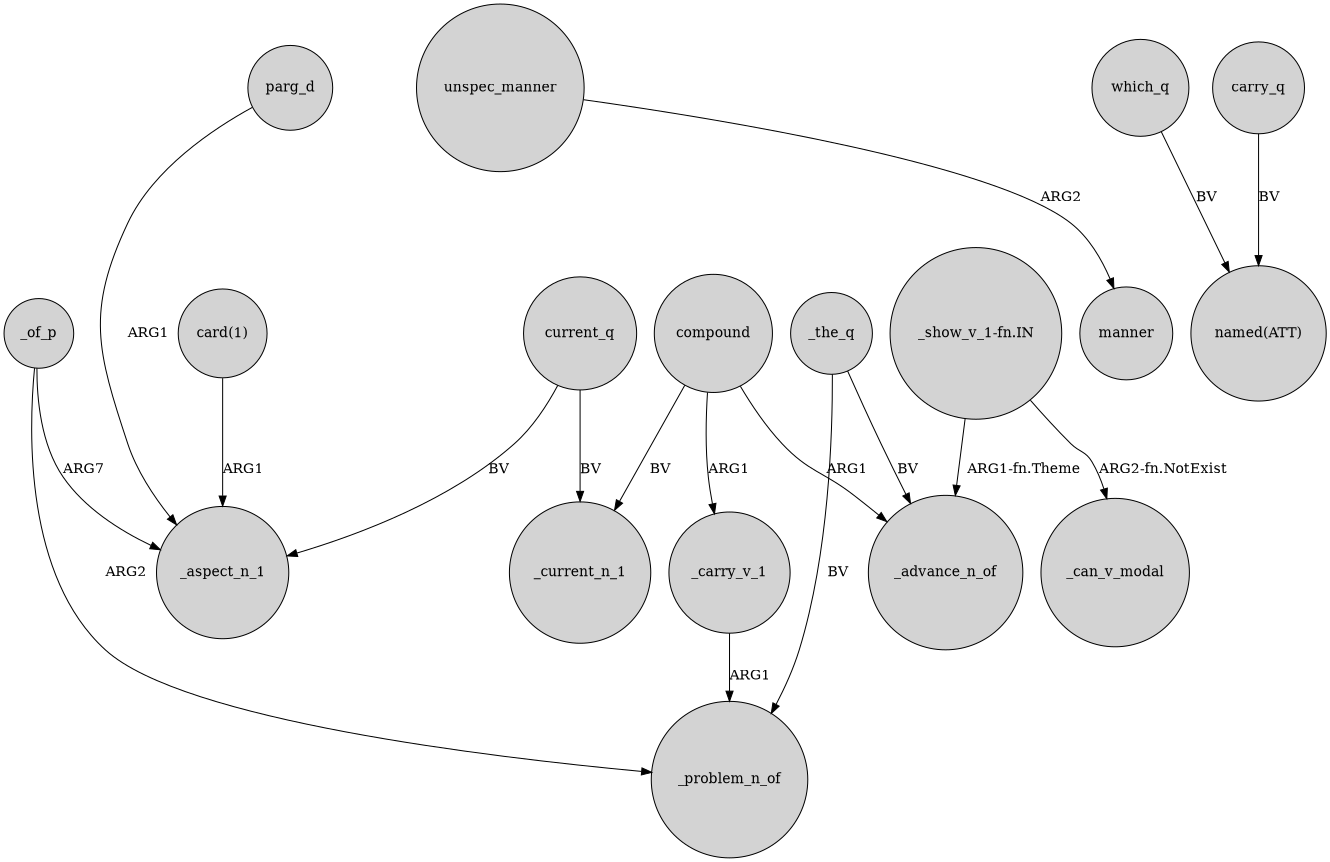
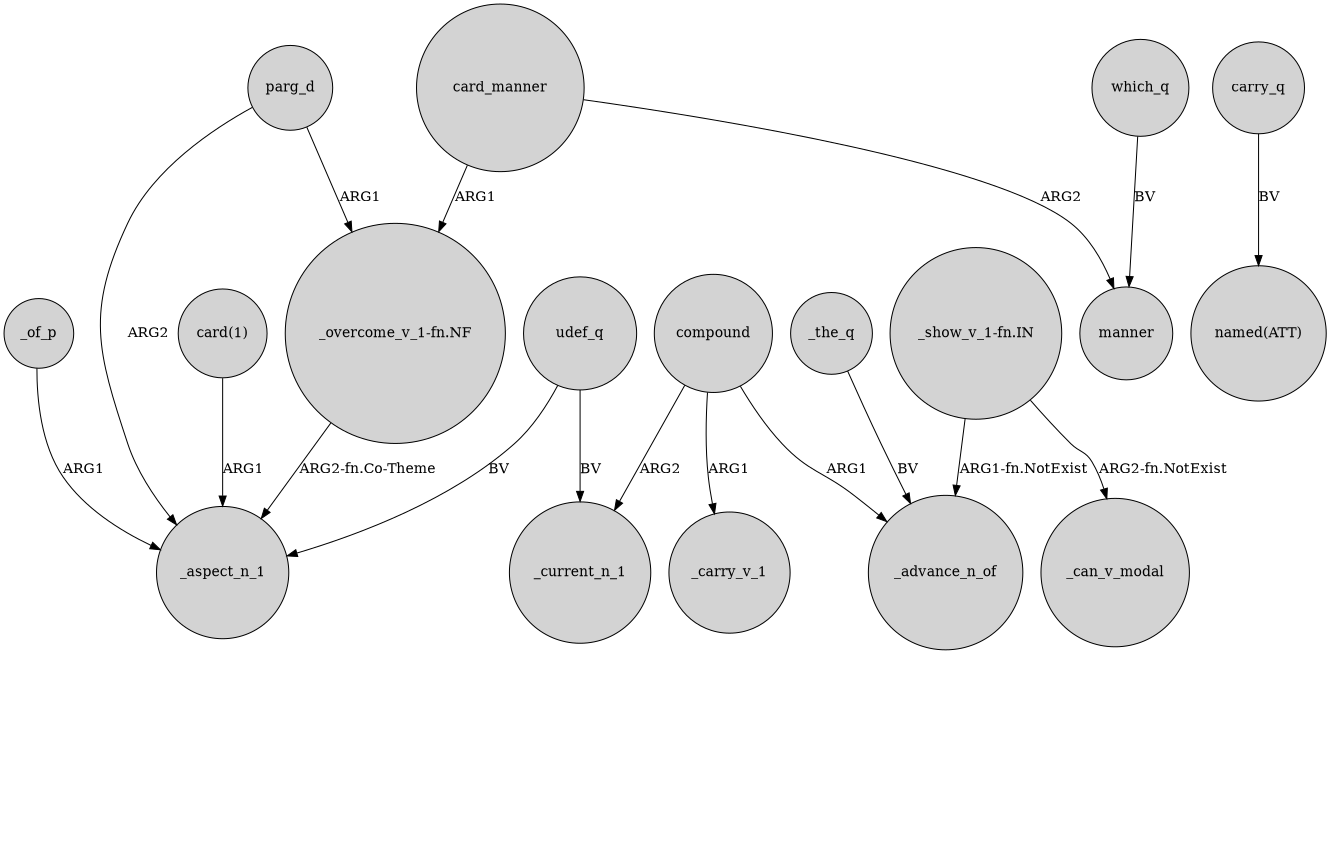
(500, 88) -> (500, 88)
(1193, 197) -> (1134, 206)
(148, 333) -> (148, 333)
none -> (395, 333)
(580, 333) -> (580, 333)
(84, 469) -> (84, 469)
(660, 469) -> (660, 469)
(1024, 469) -> (1024, 469)
(730, 780) -> none
